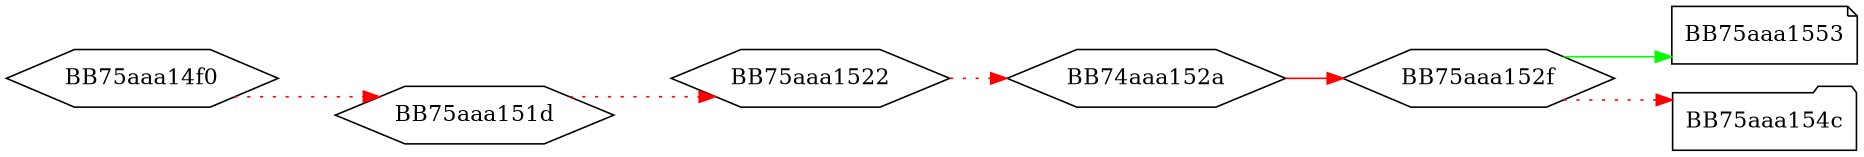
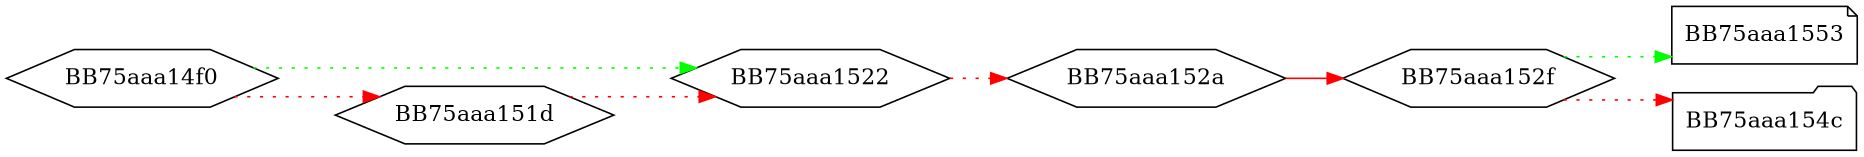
(1609, 57) -> (1609, 57)
none -> (467, 68)
(1146, 78) -> (1146, 78)
